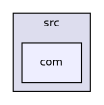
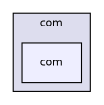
(52, 24) -> (52, 24)
